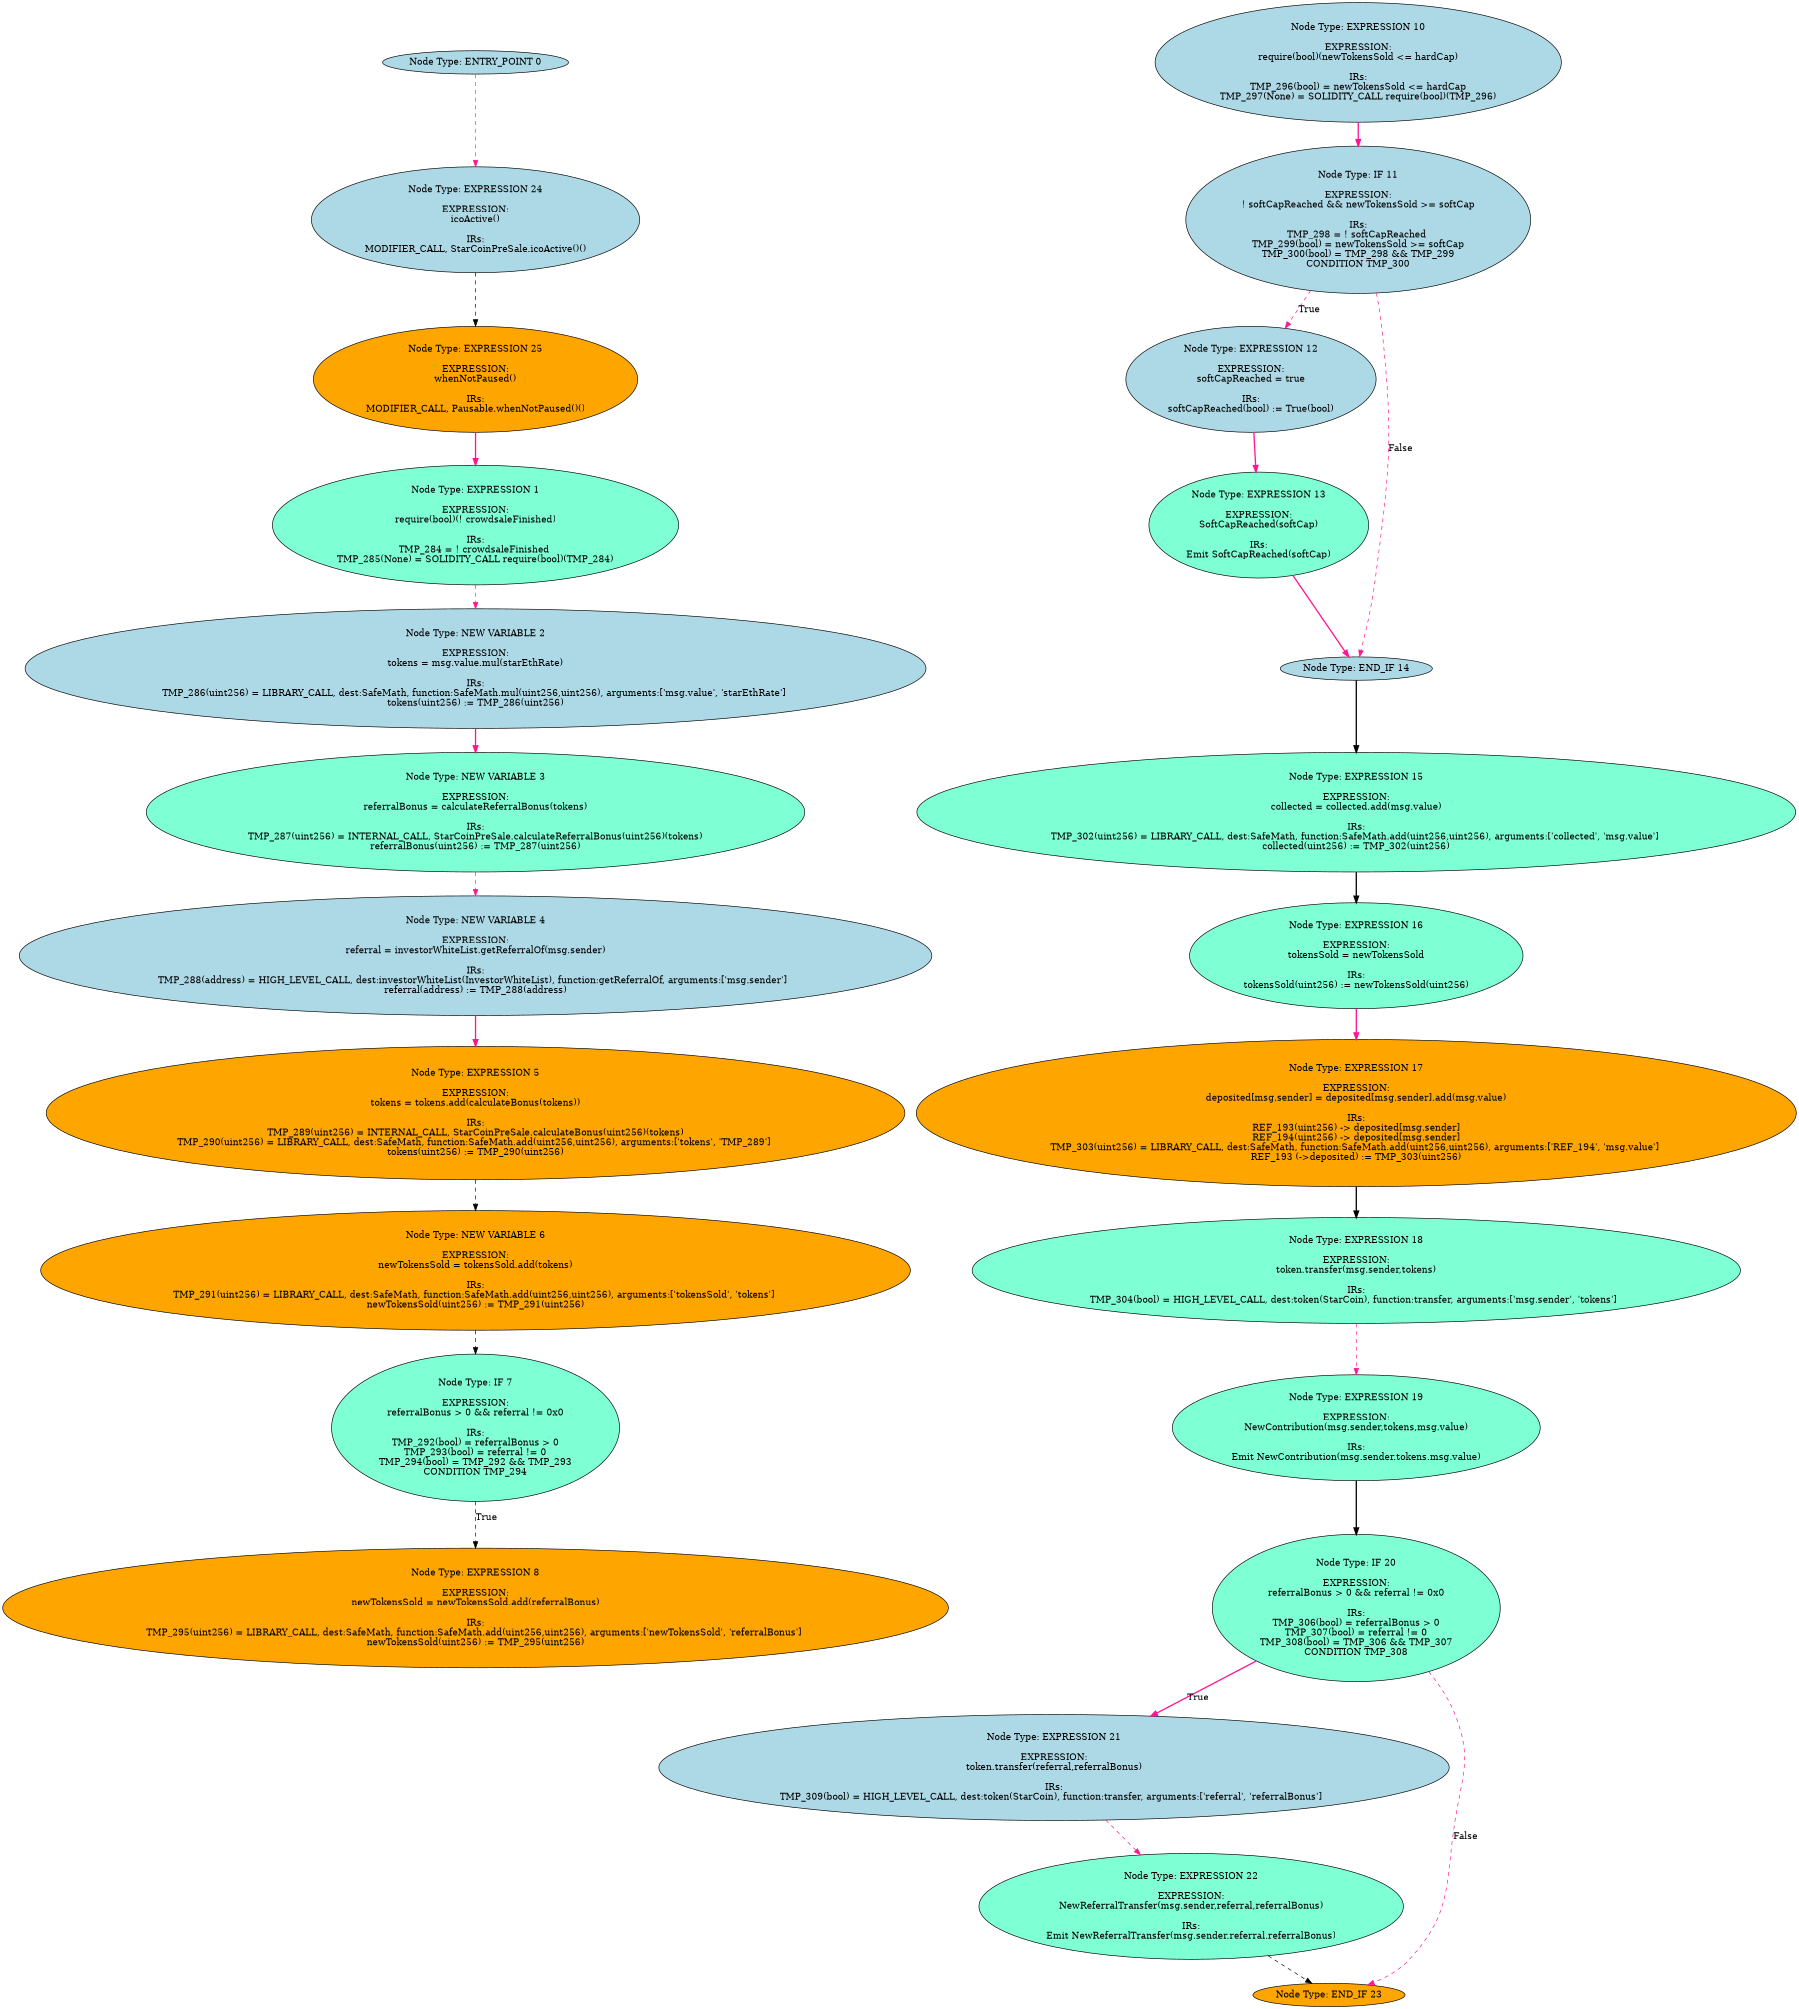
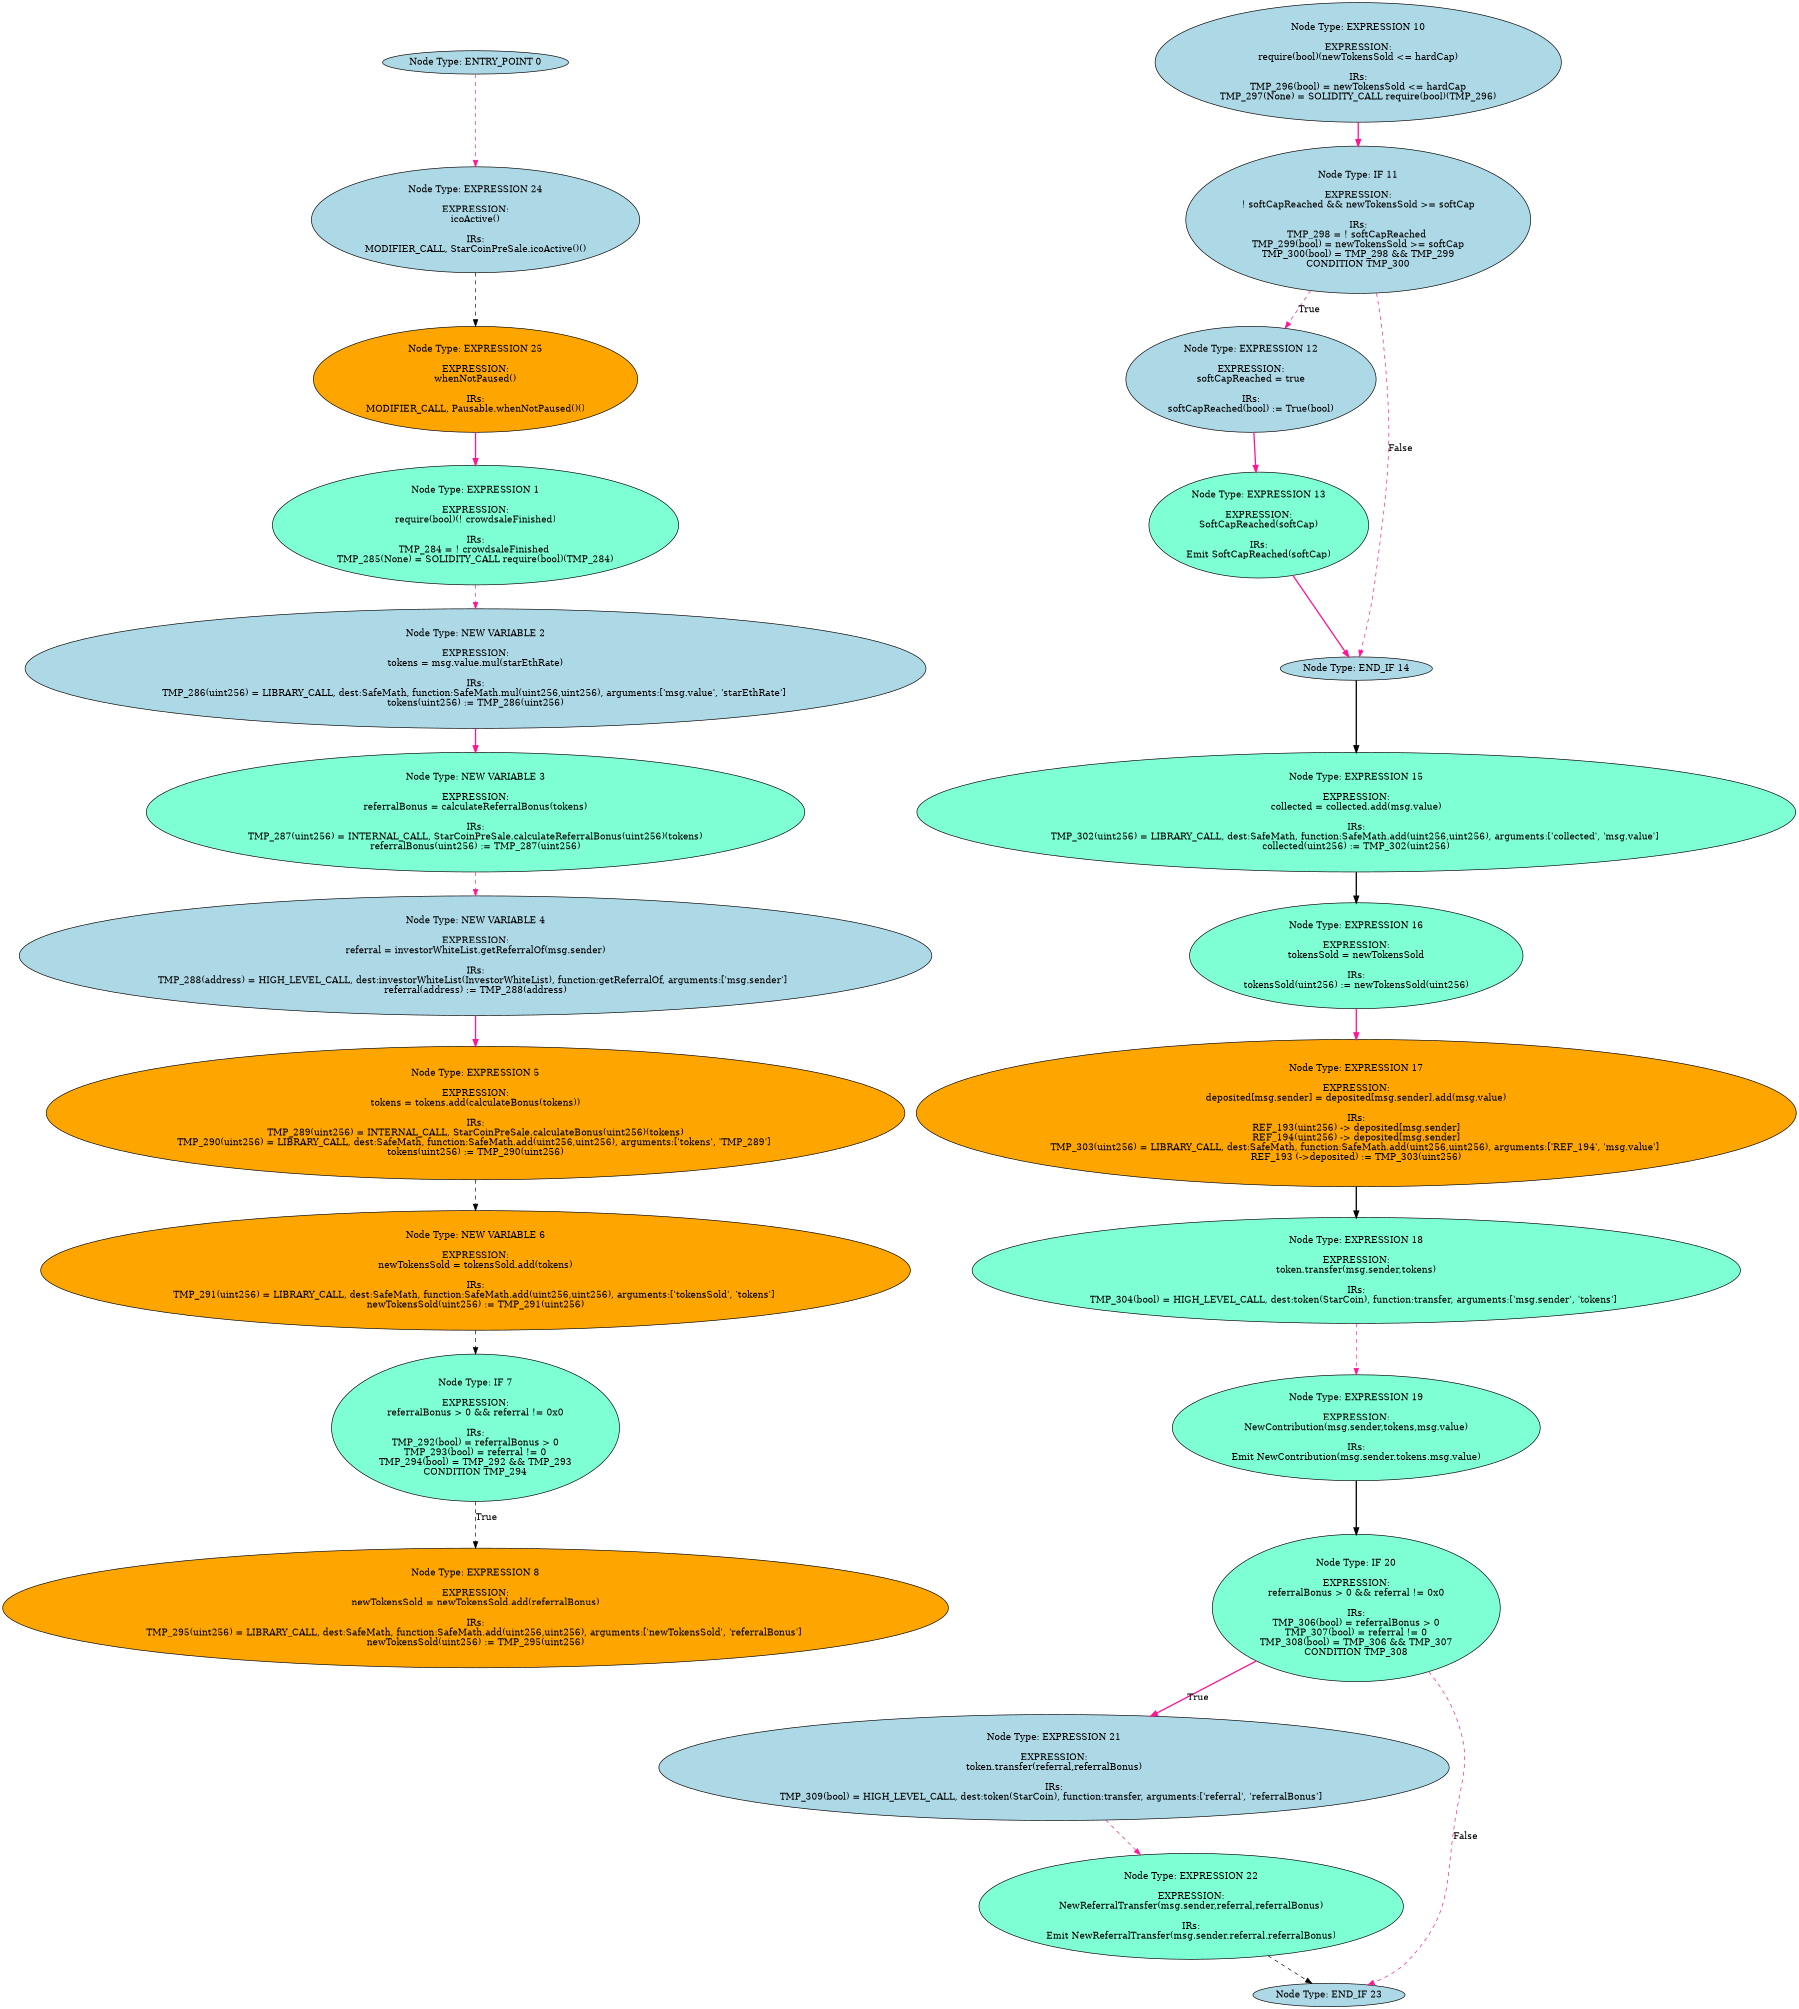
(1329, 1995) -> (1329, 1995)
